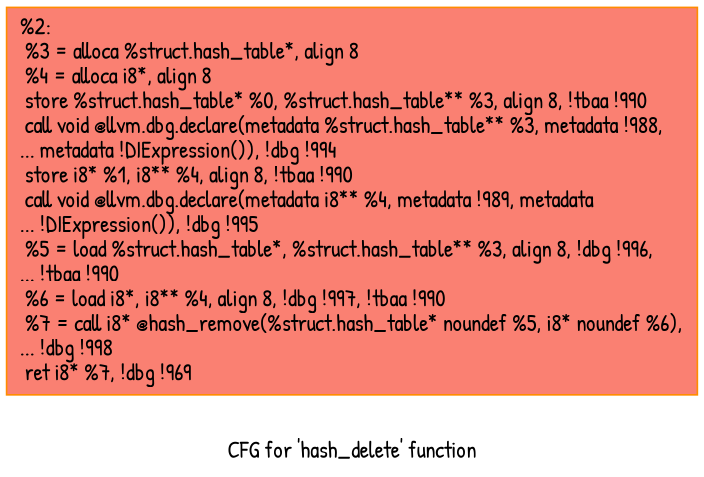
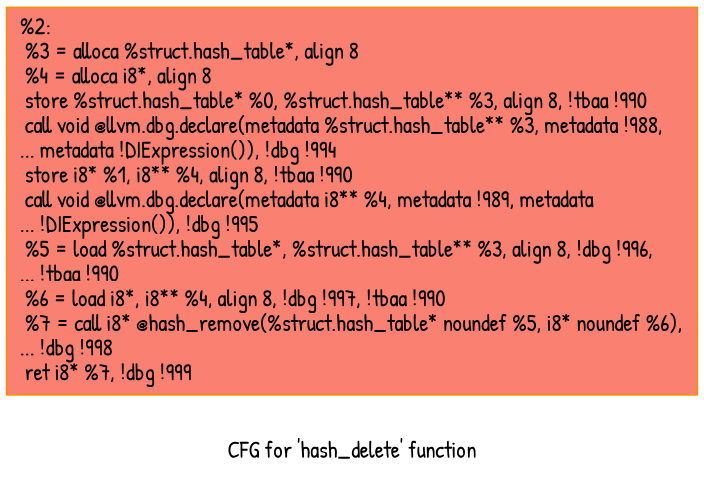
(106, 373) -> (106, 373)
